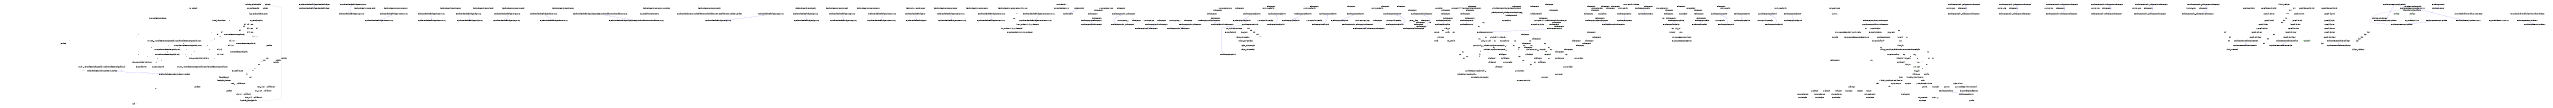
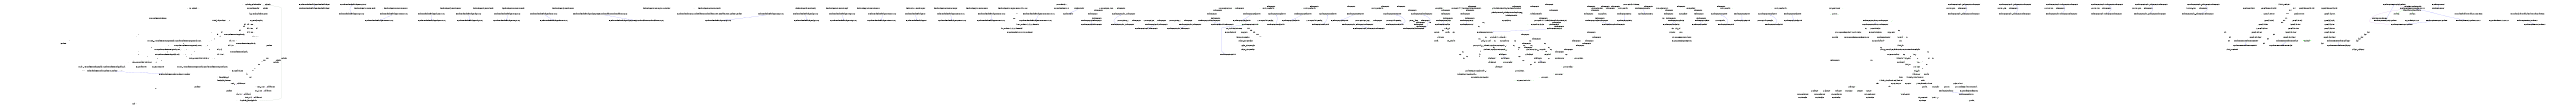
(650, 14) -> none
